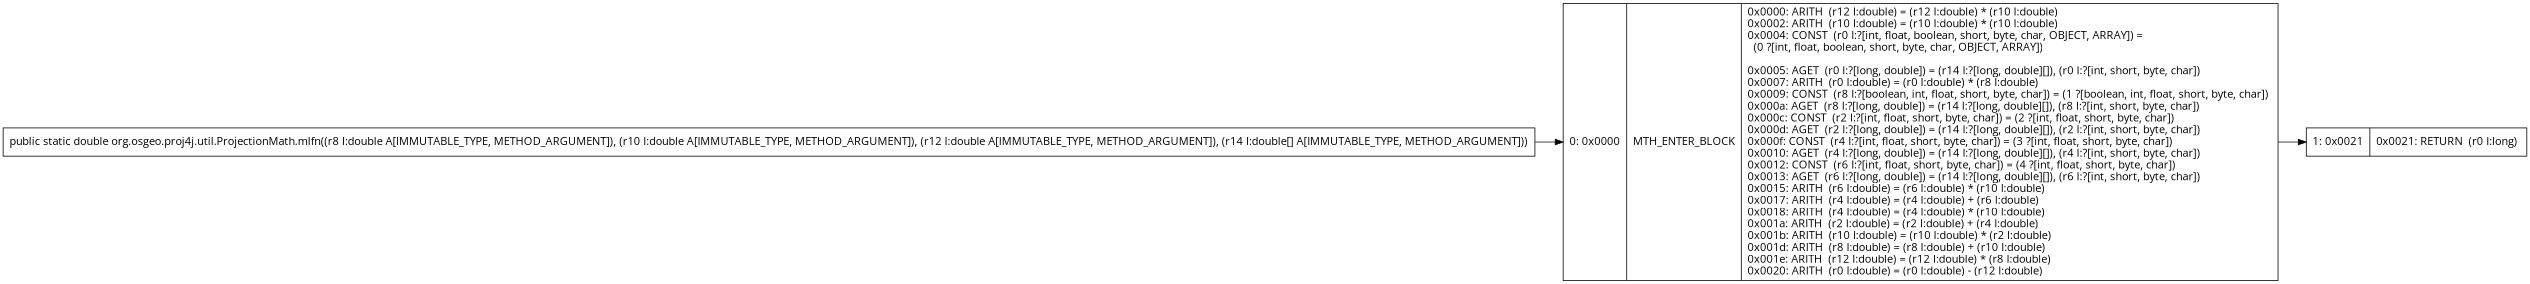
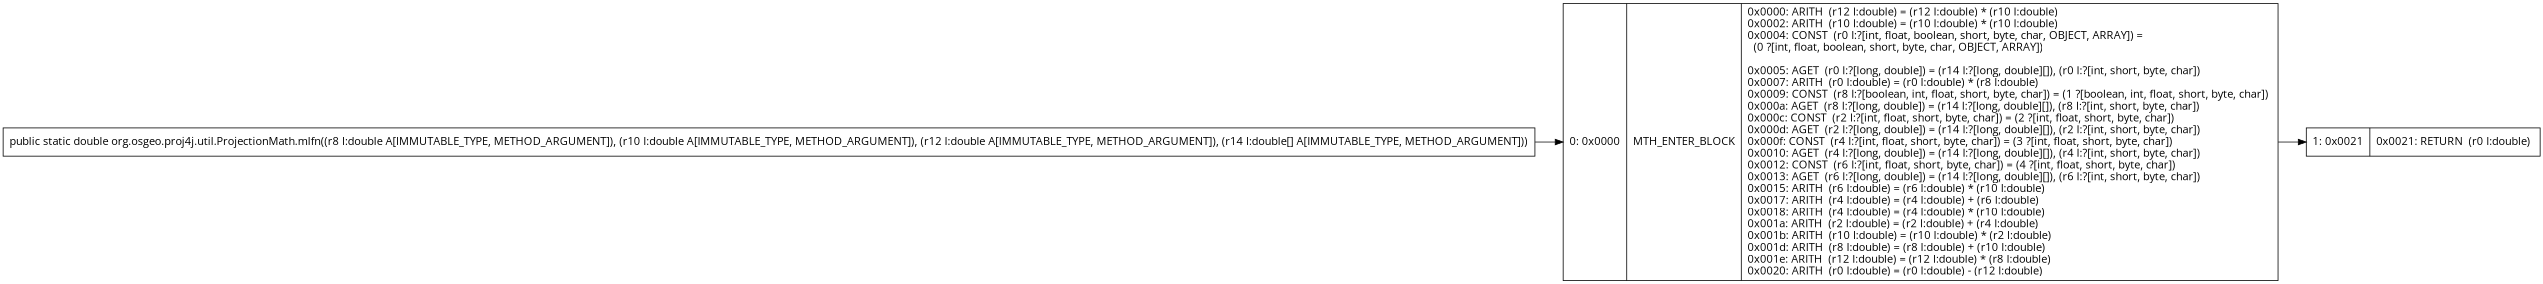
(2448, 142) -> (2455, 142)
